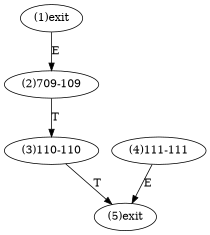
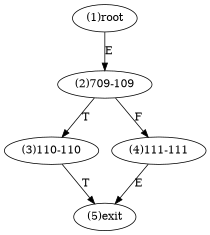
(52, 18) -> (105, 18)
none -> (129, 115)
